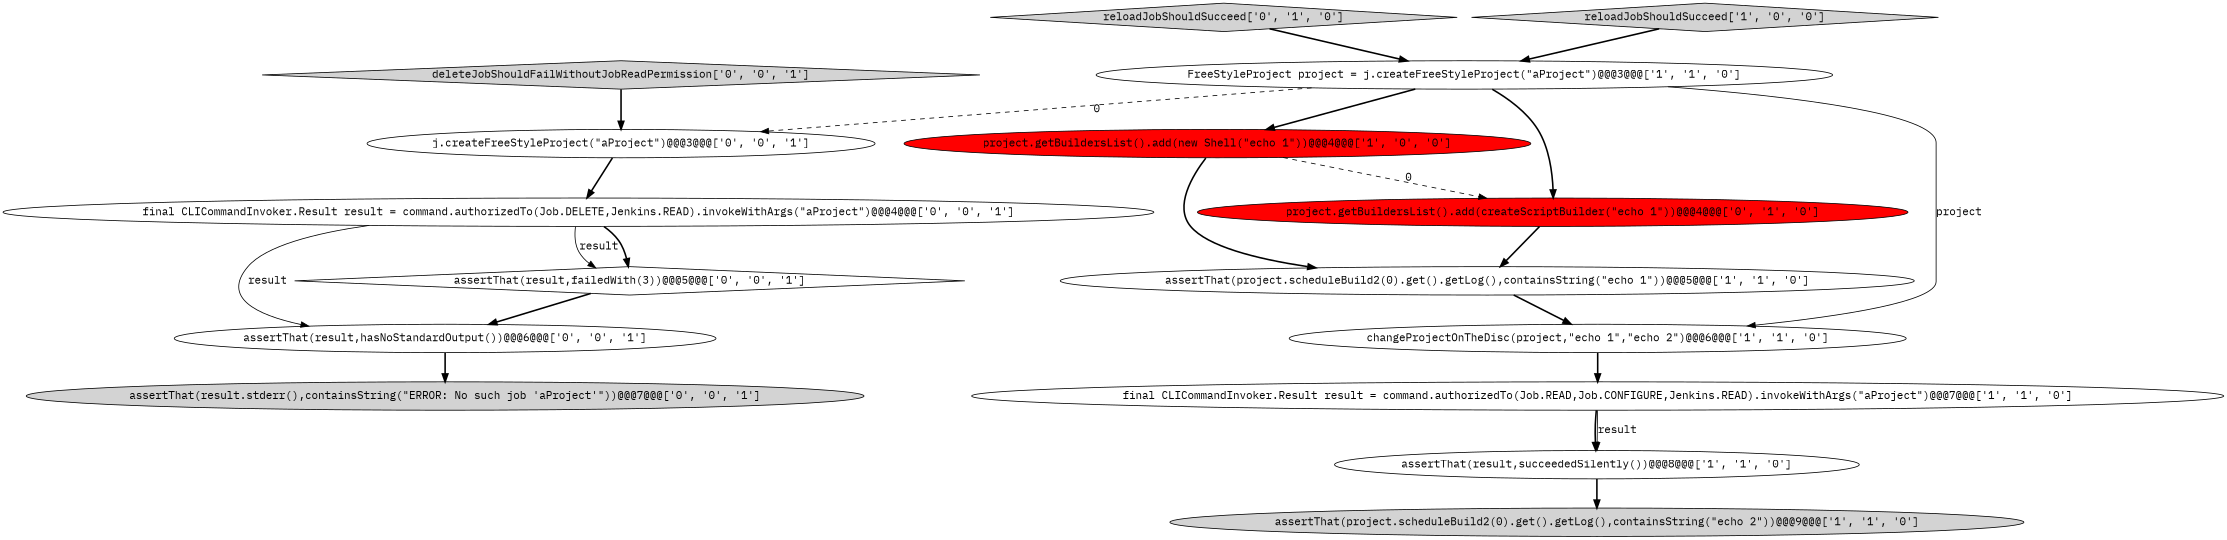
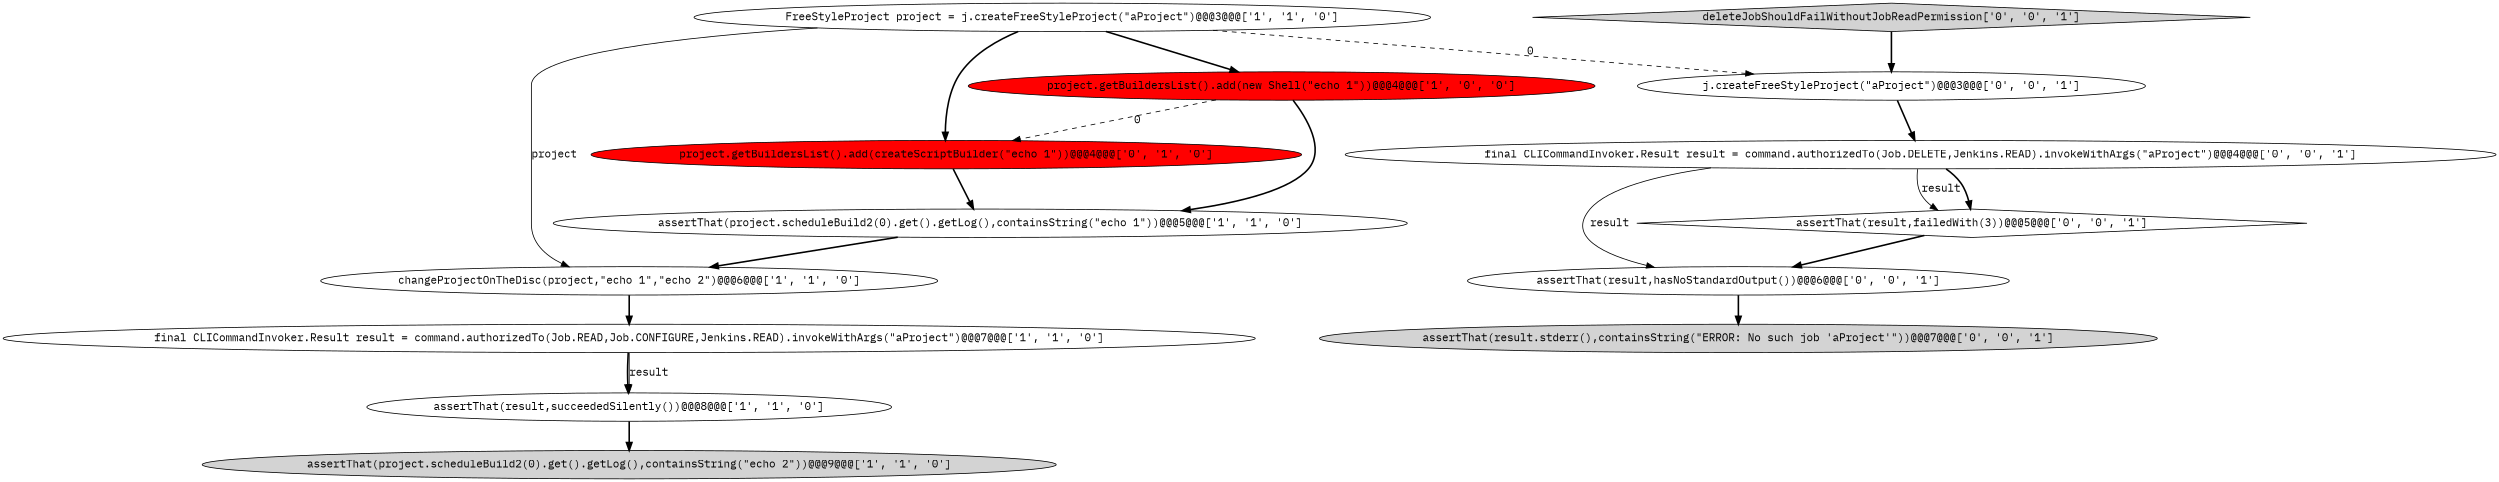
(1224, 17) -> none
(1705, 17) -> none
